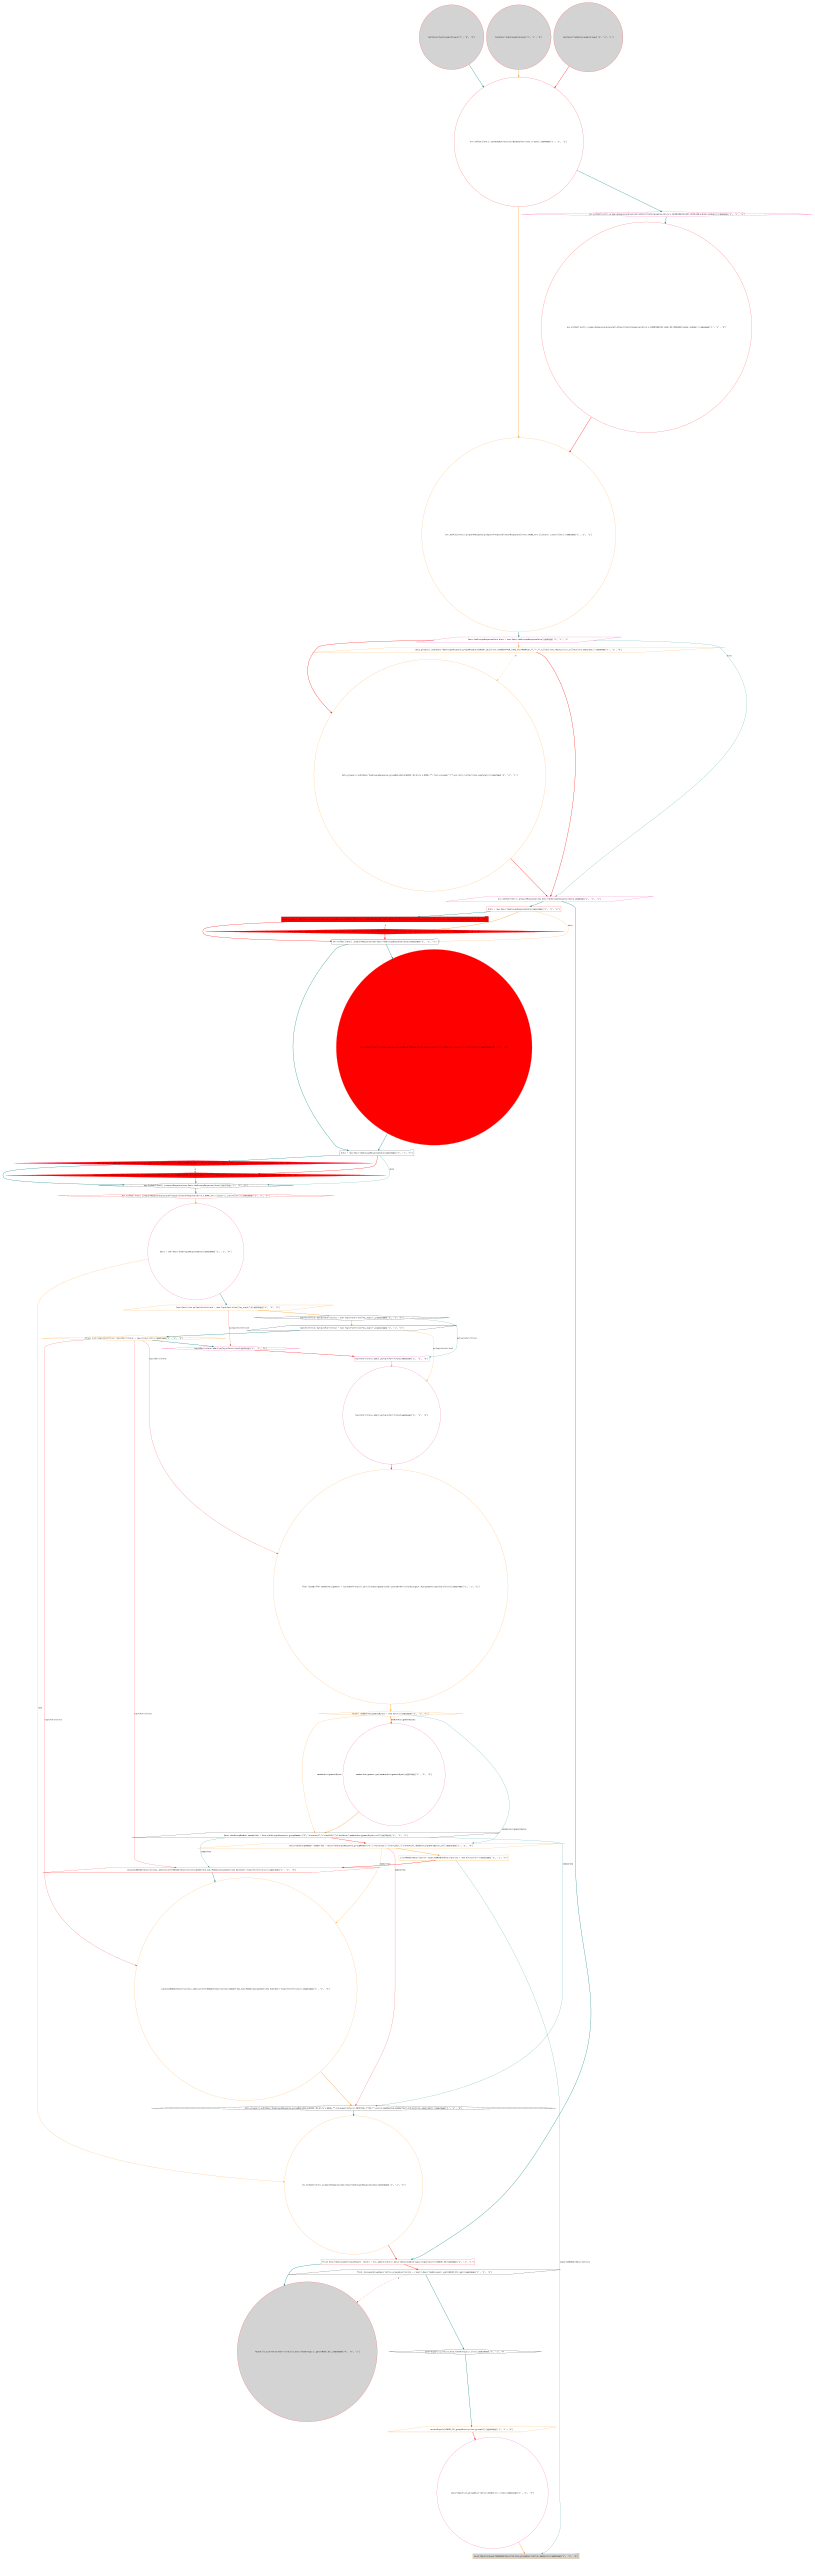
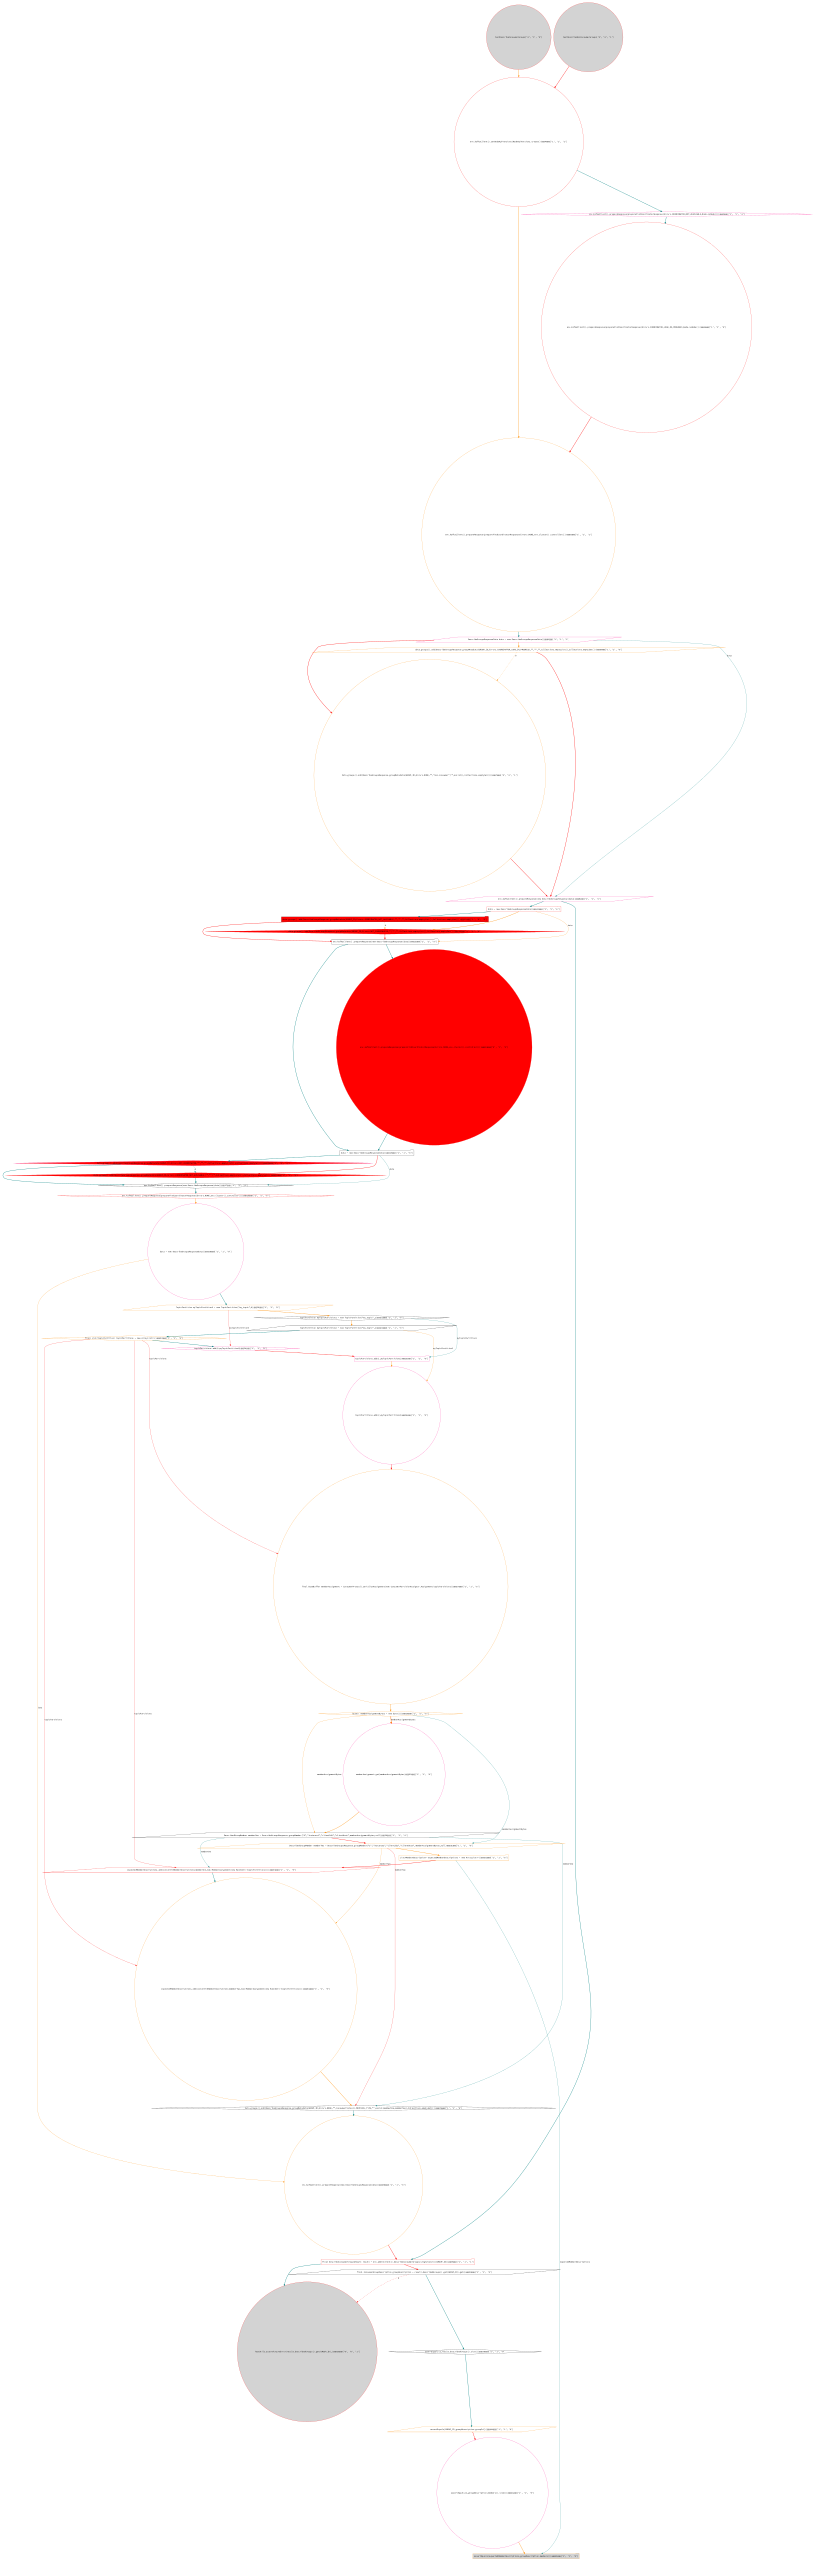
(452, 37) -> none
